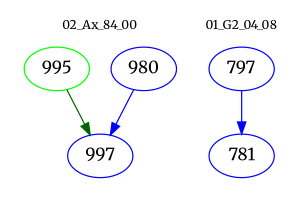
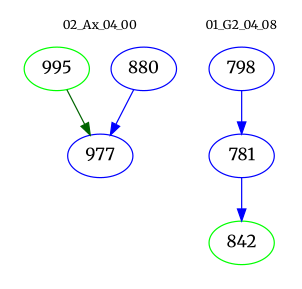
(100, 26) -> (100, 26)
(144, 69) -> (144, 69)
(242, 69) -> (242, 69)
(100, 156) -> (100, 156)
none -> (242, 243)
